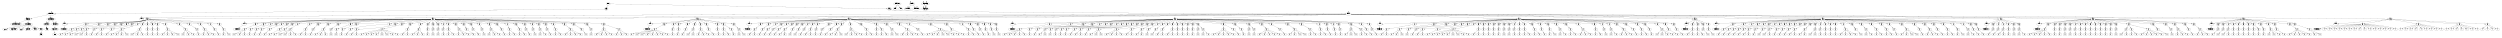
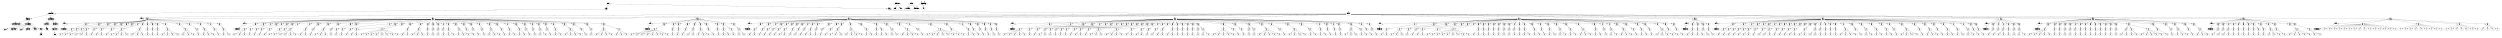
(925, 9) -> (924, 9)
